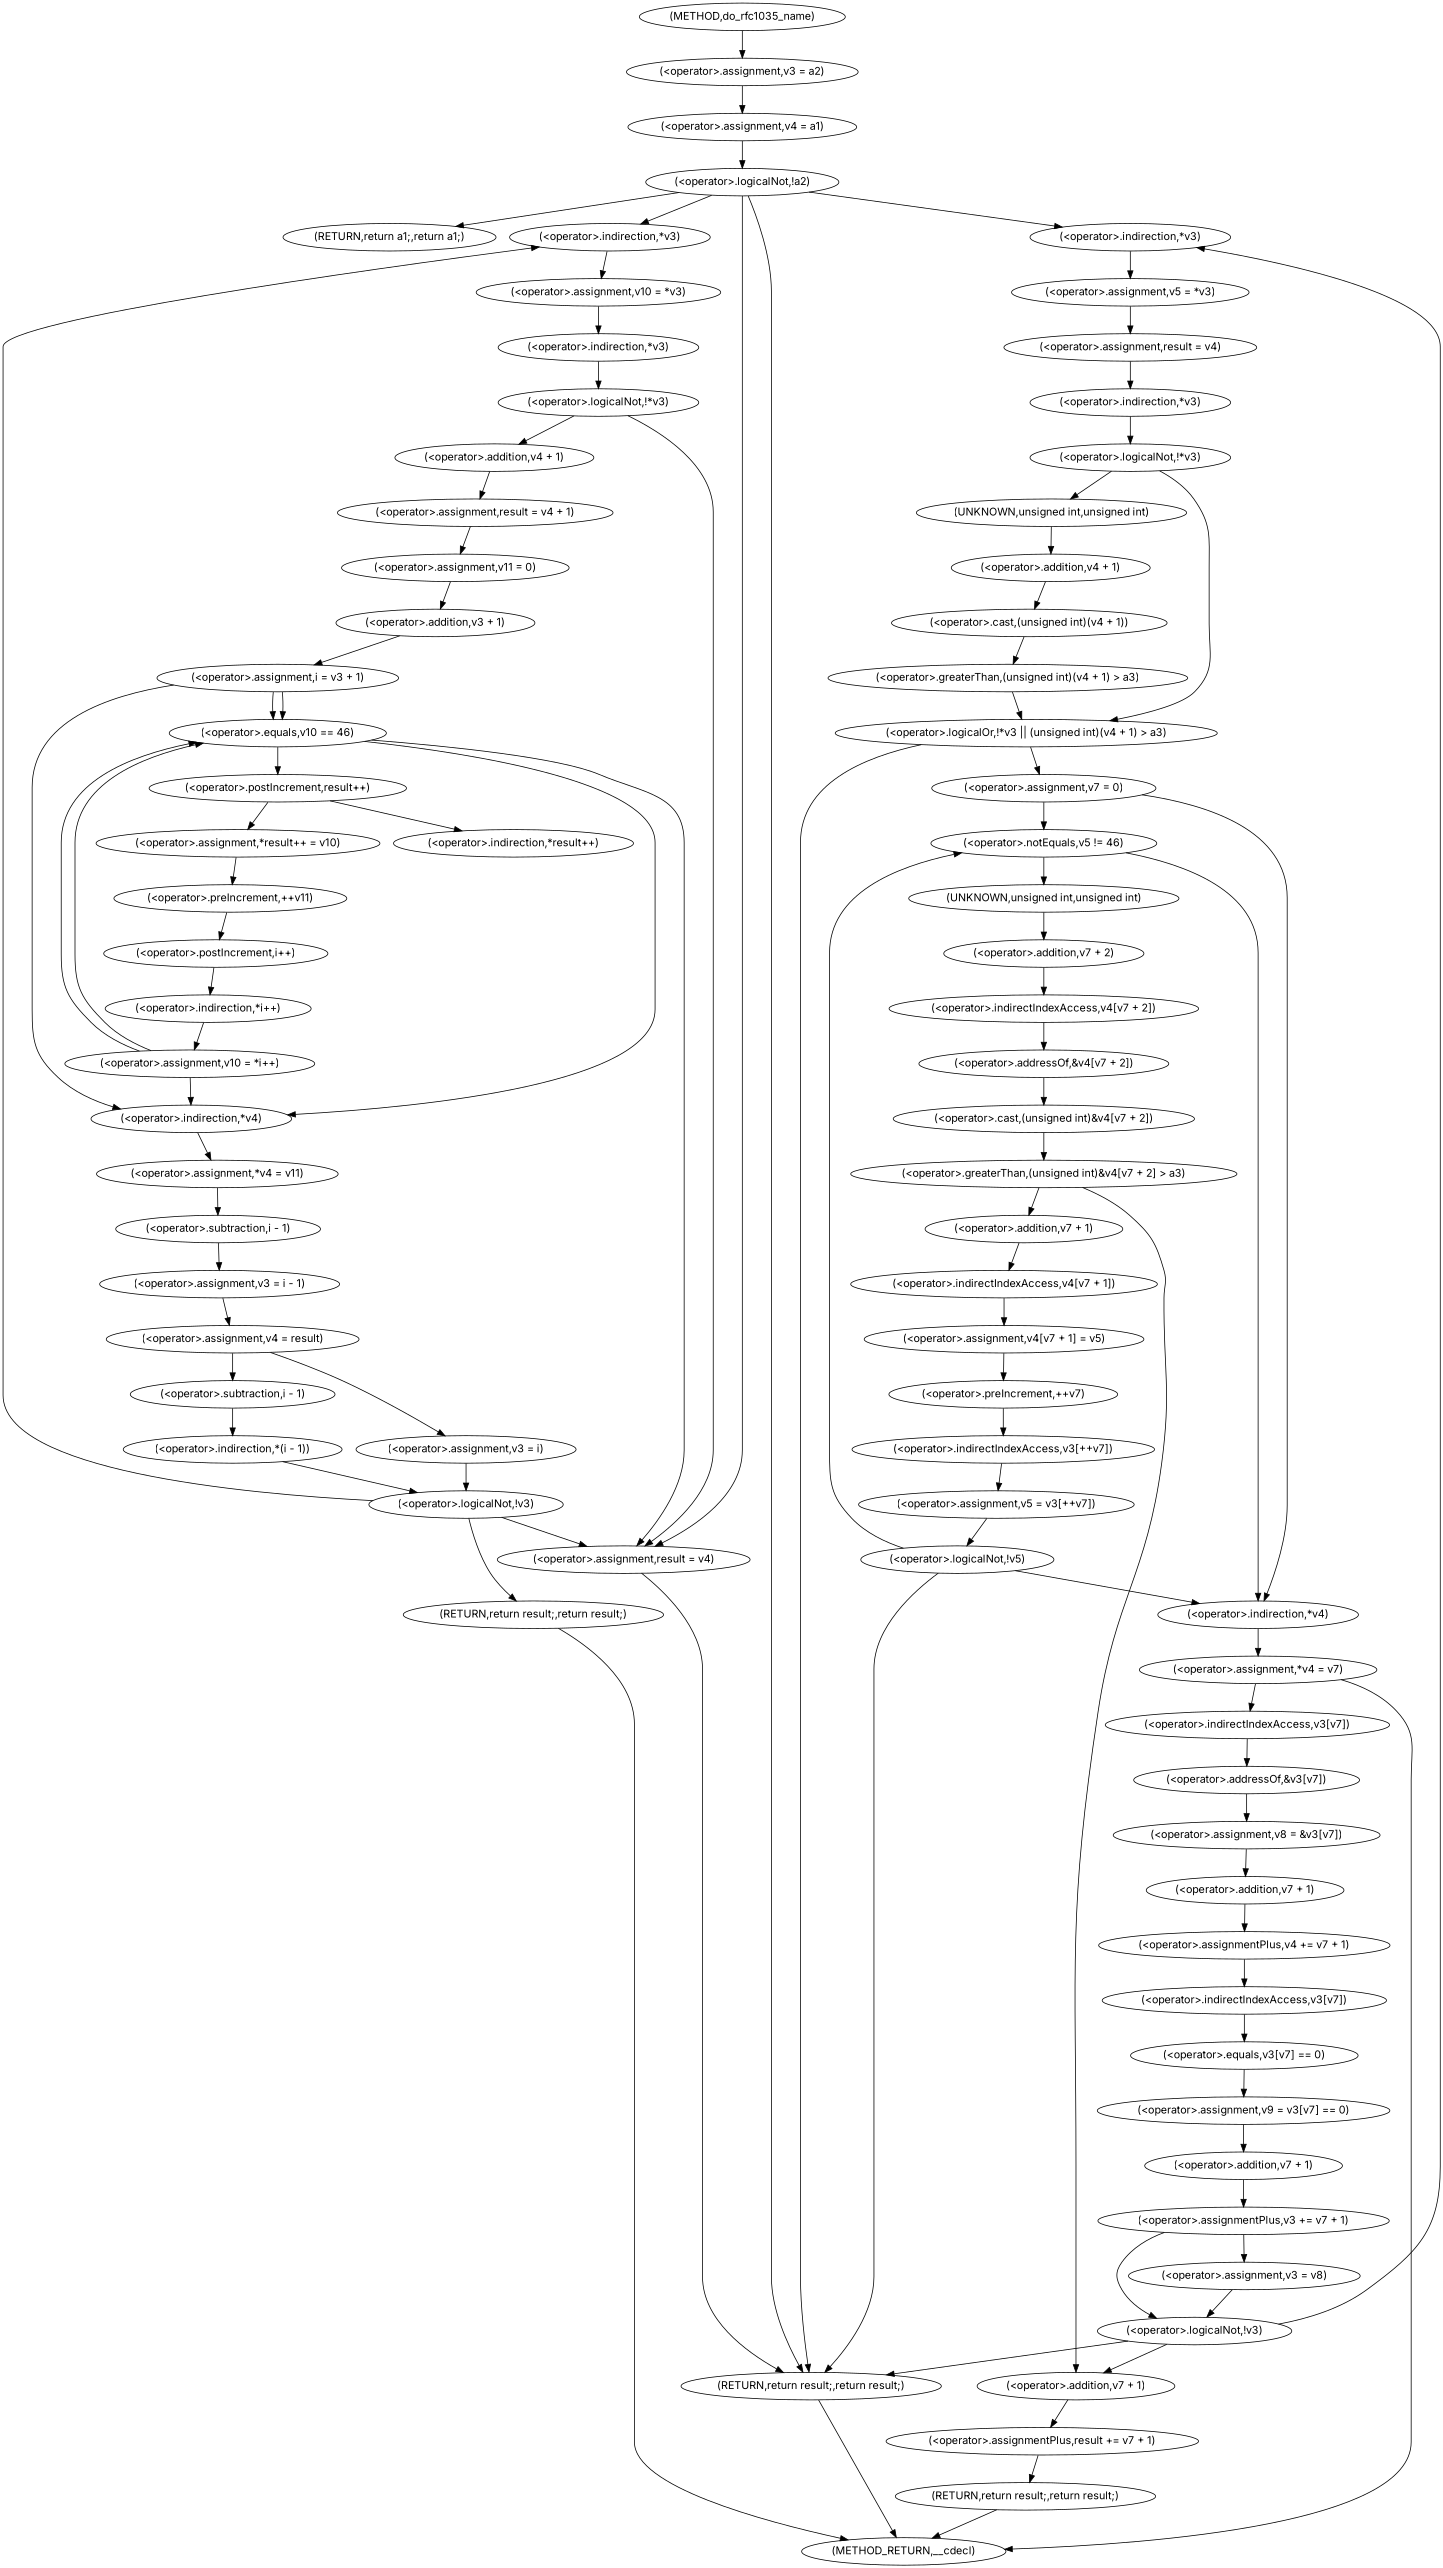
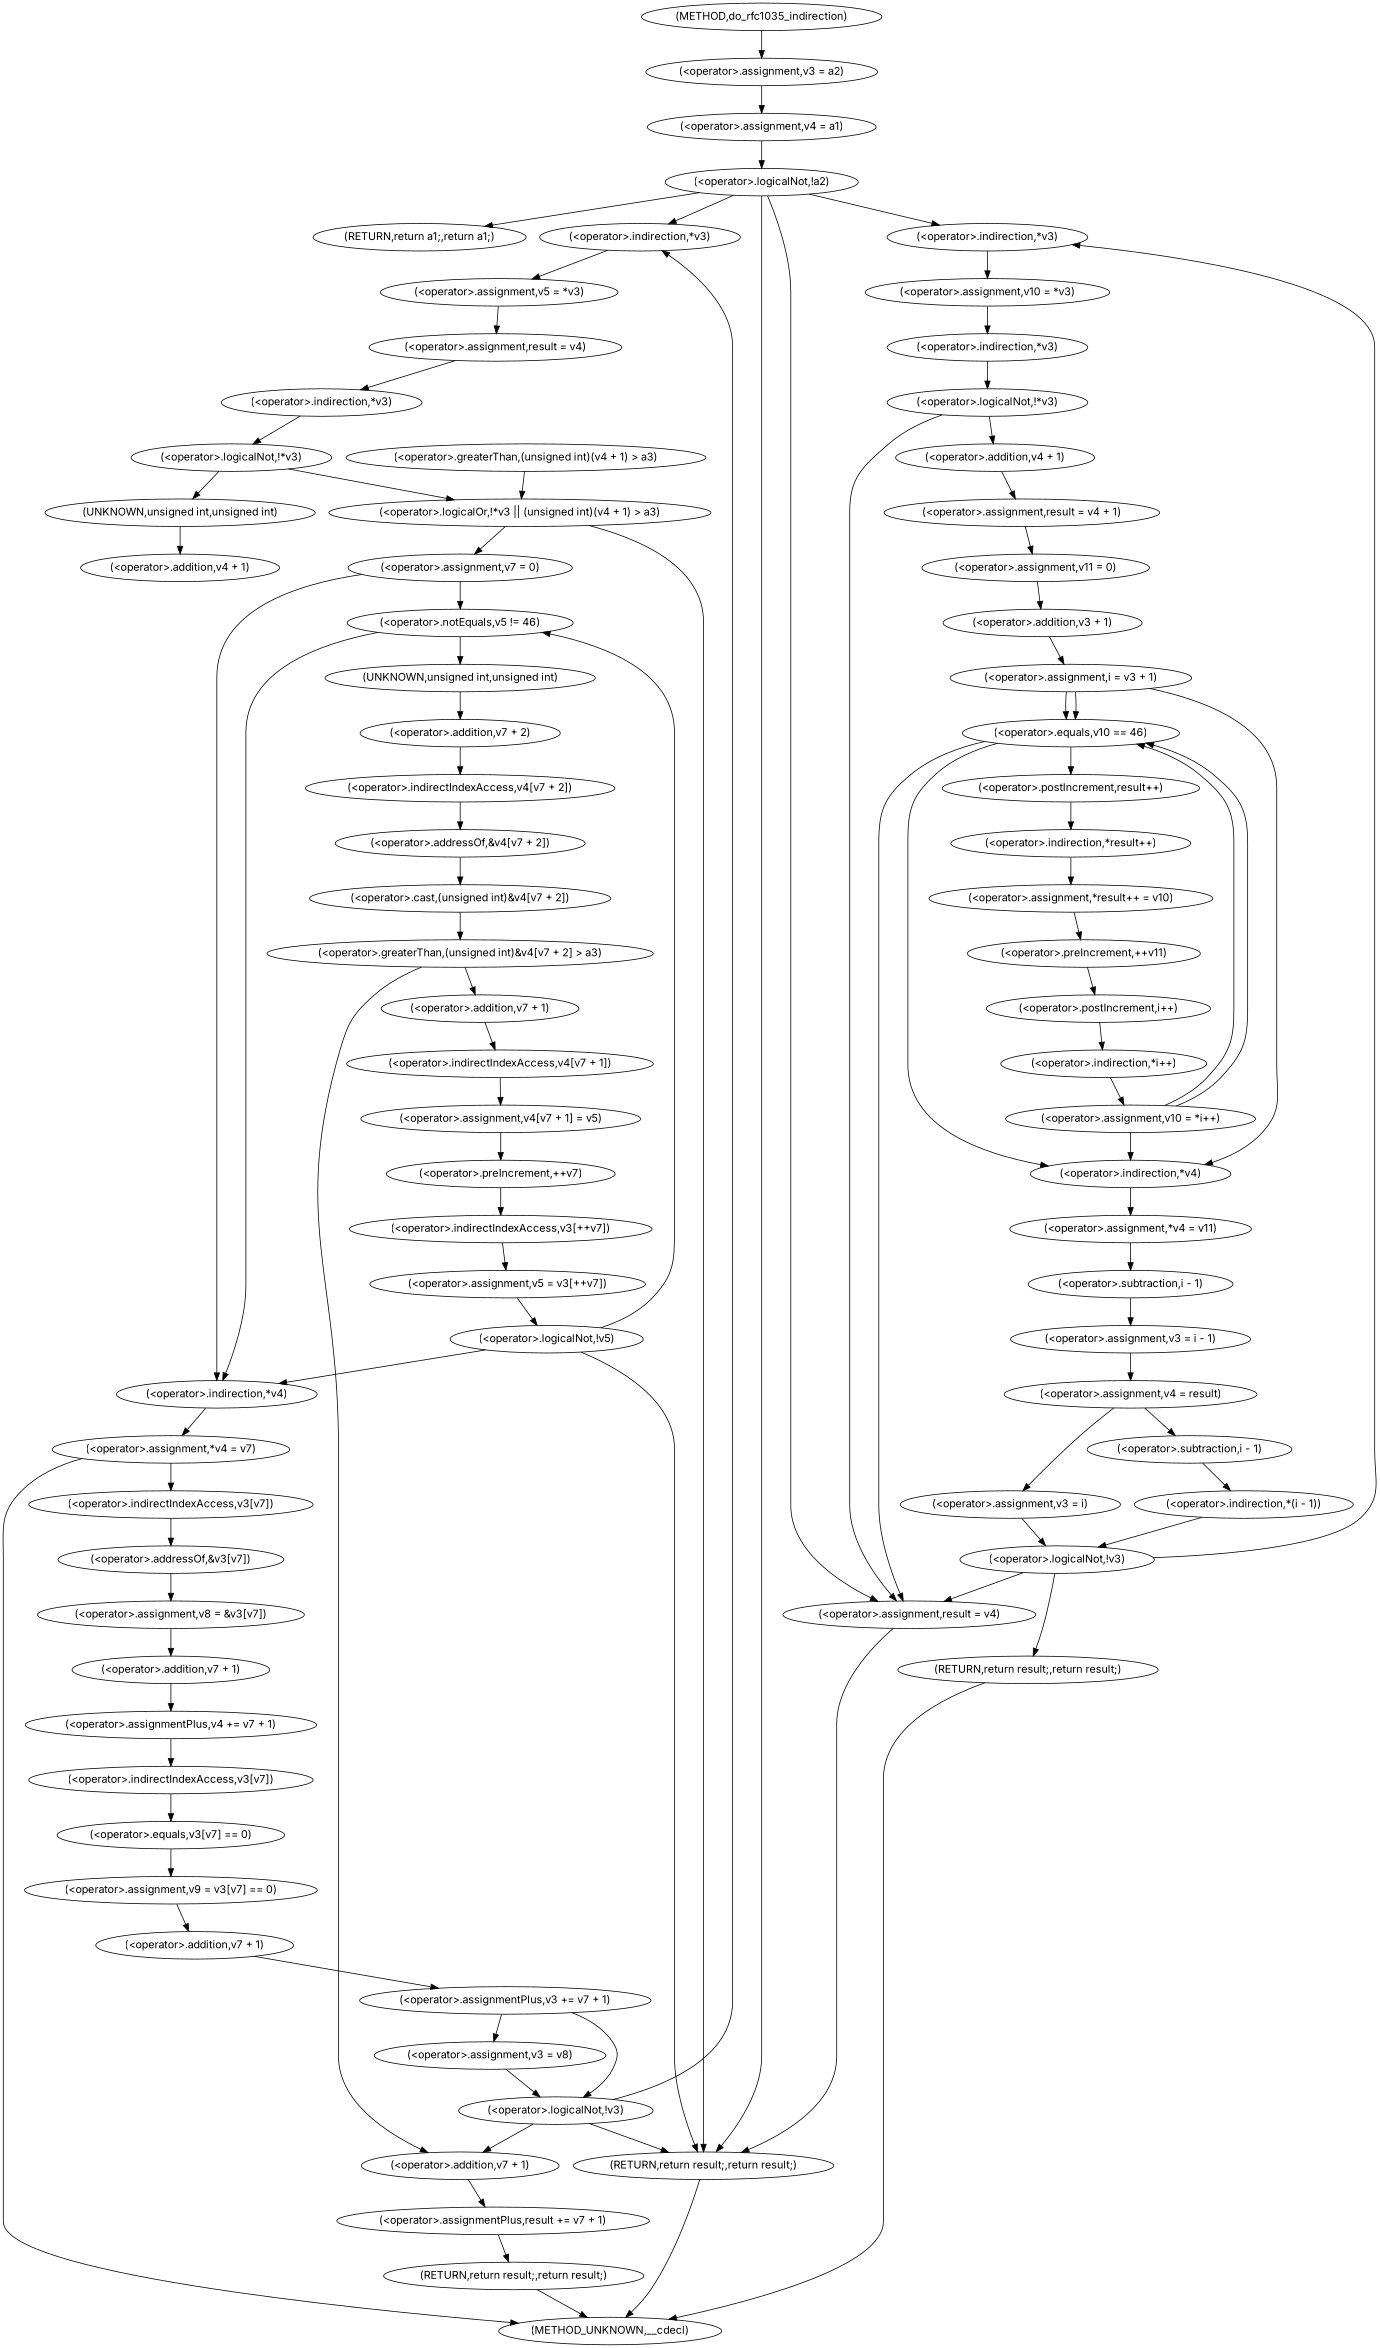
(742, 17) -> (762, 17)
(1029, 623) -> none
(260, 813) -> (1071, 867)
(904, 2551) -> (610, 2331)
